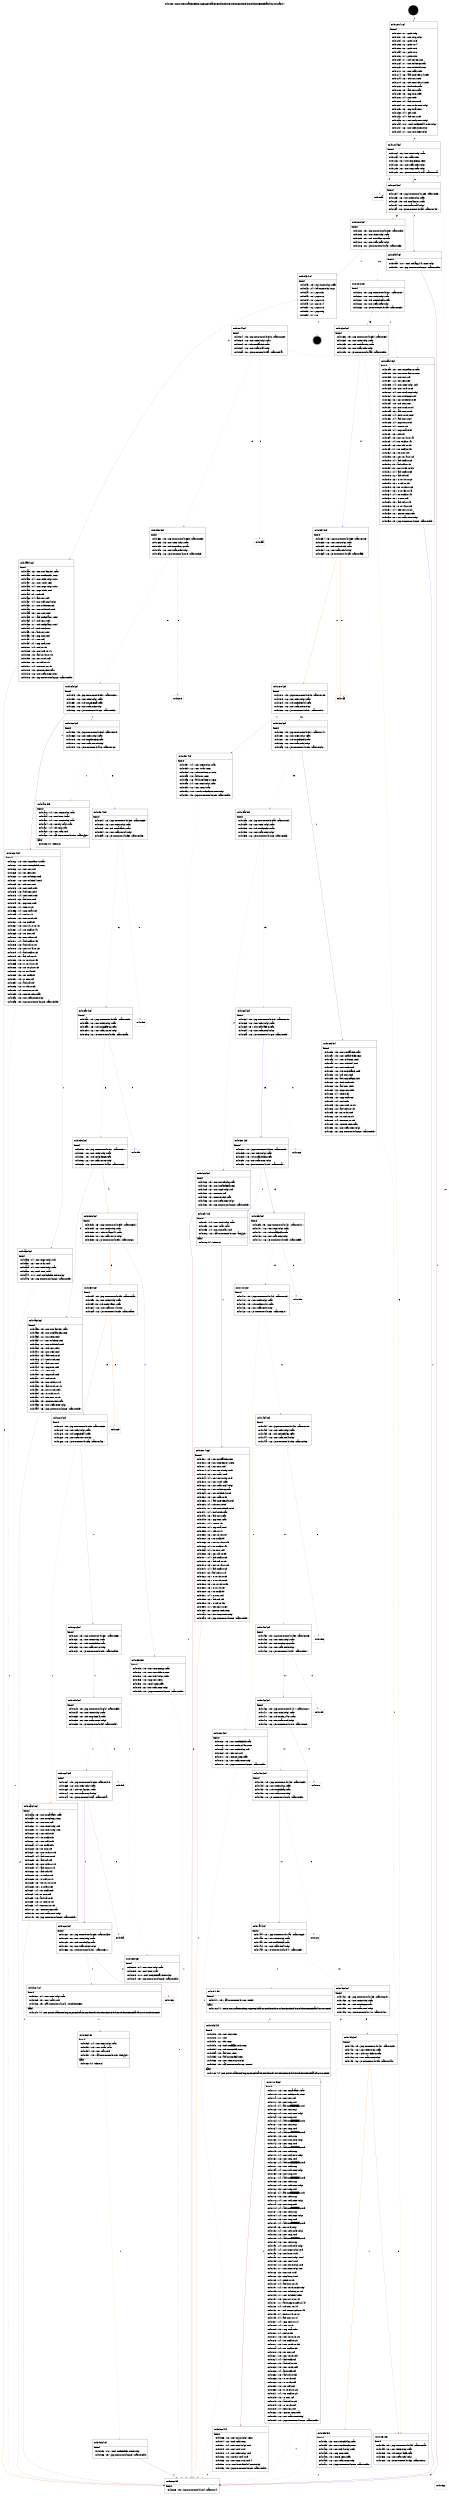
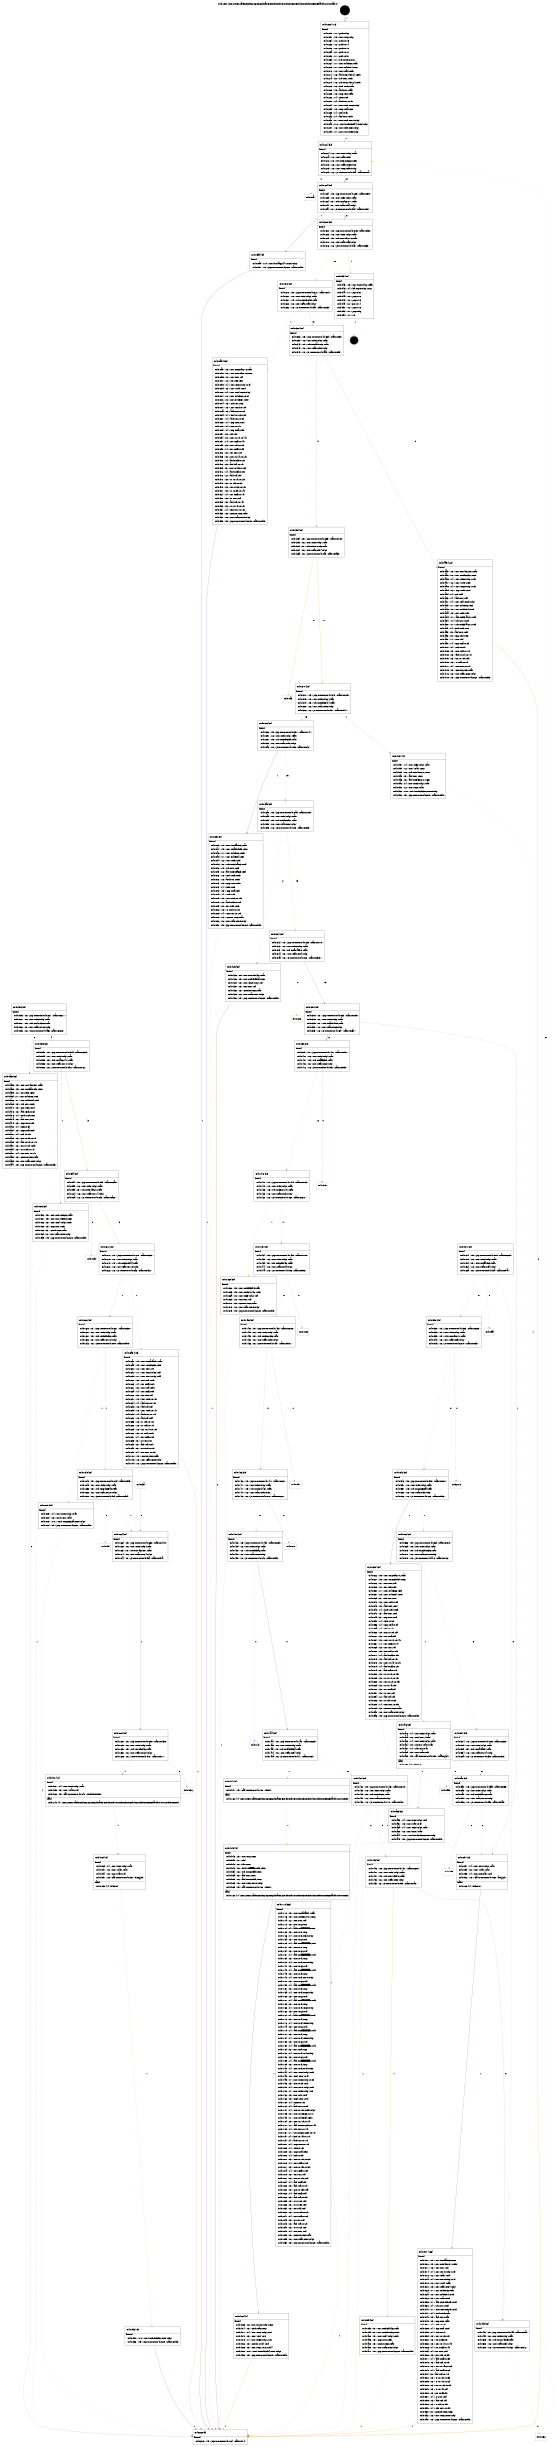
(154, 400) -> (380, 461)
(103, 1087) -> (481, 1829)
(103, 1867) -> (140, 1509)
